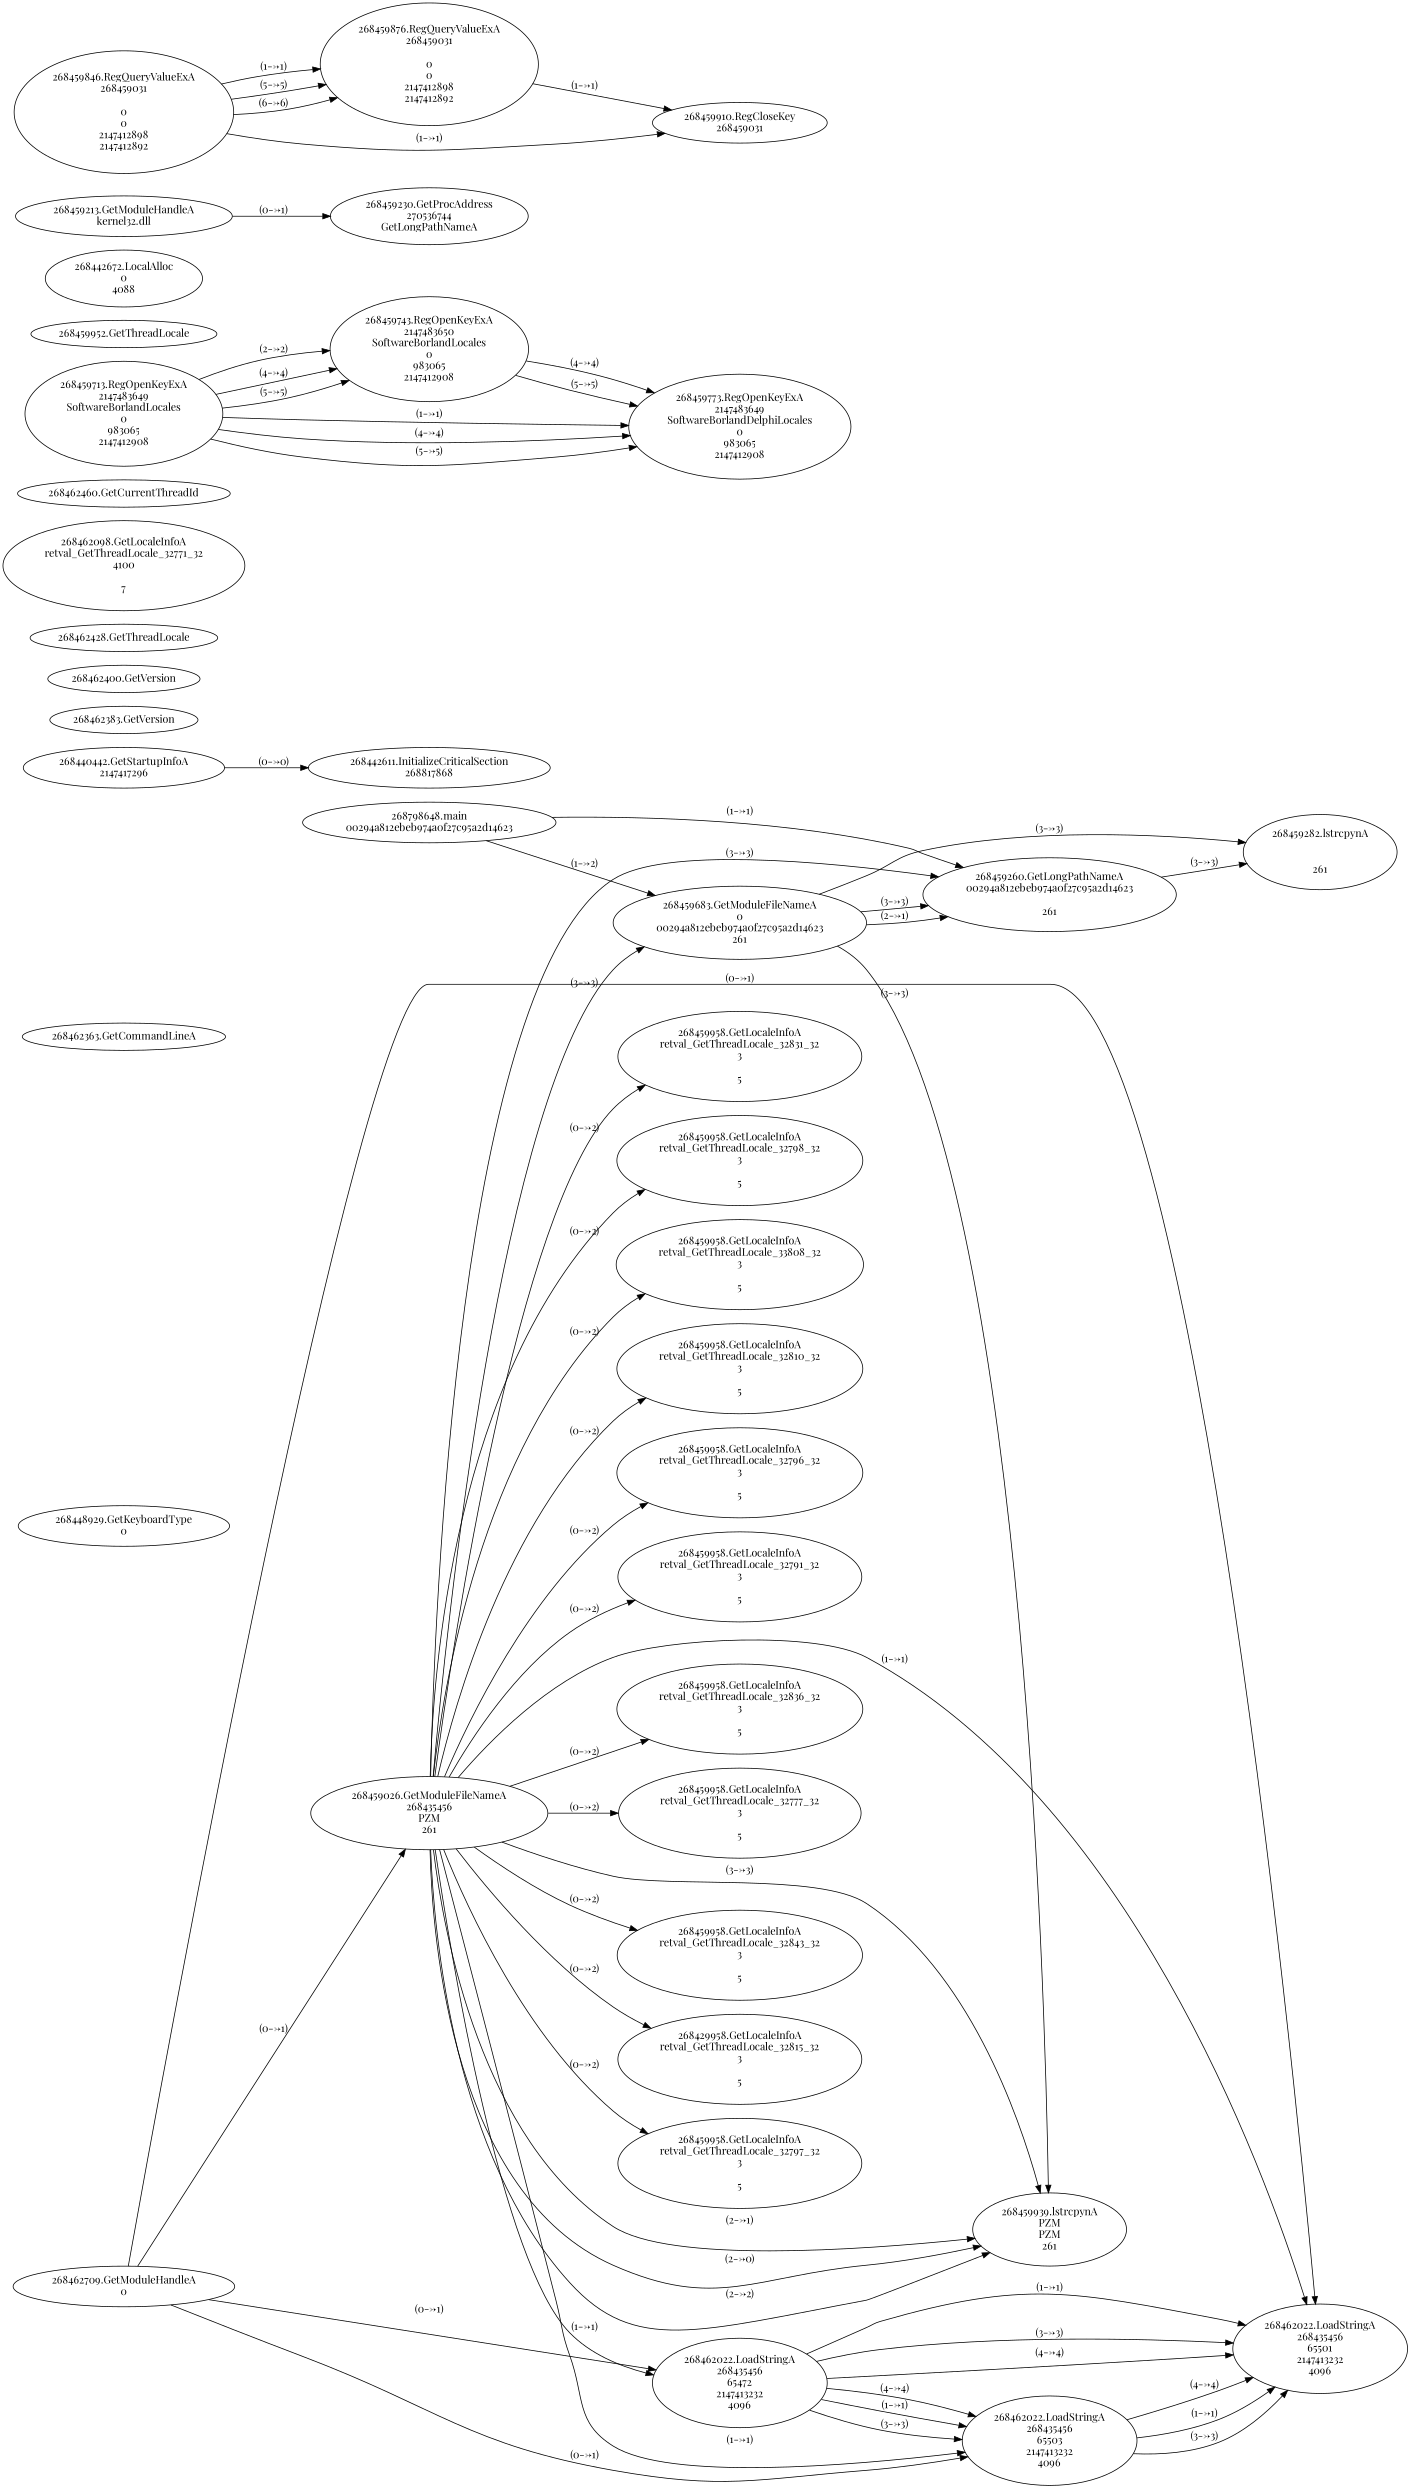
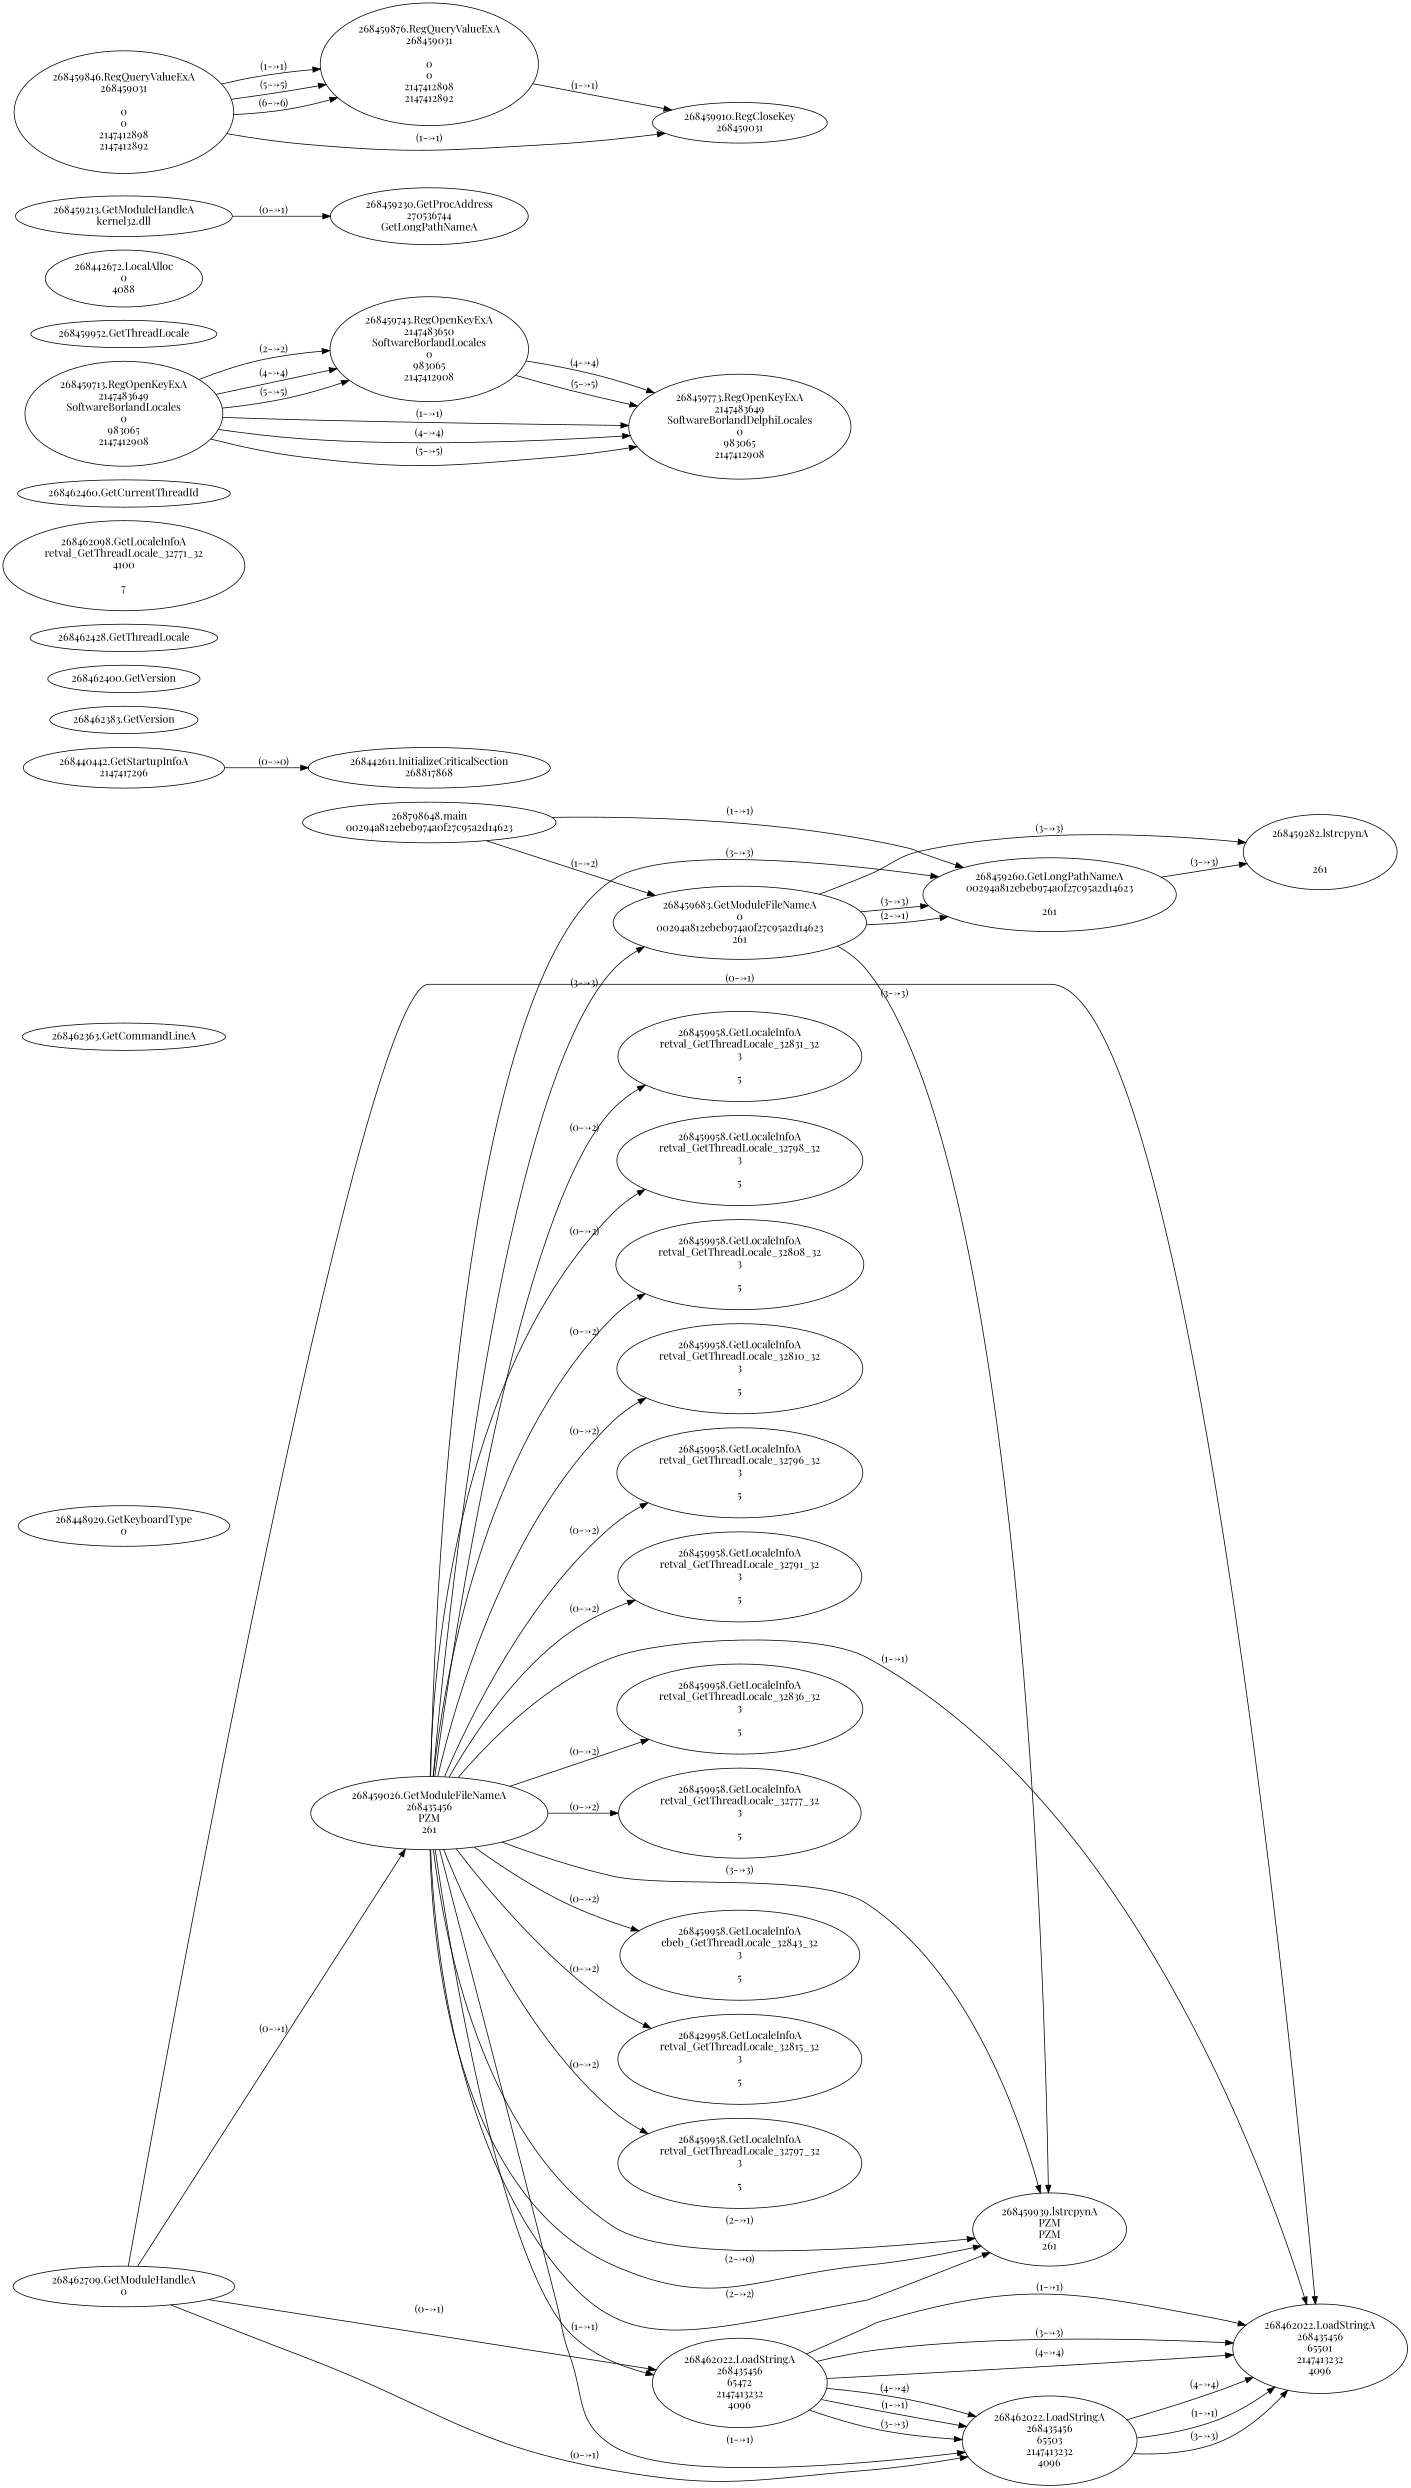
(740, 1265) -> (740, 1265)
(740, 1955) -> (740, 1955)
